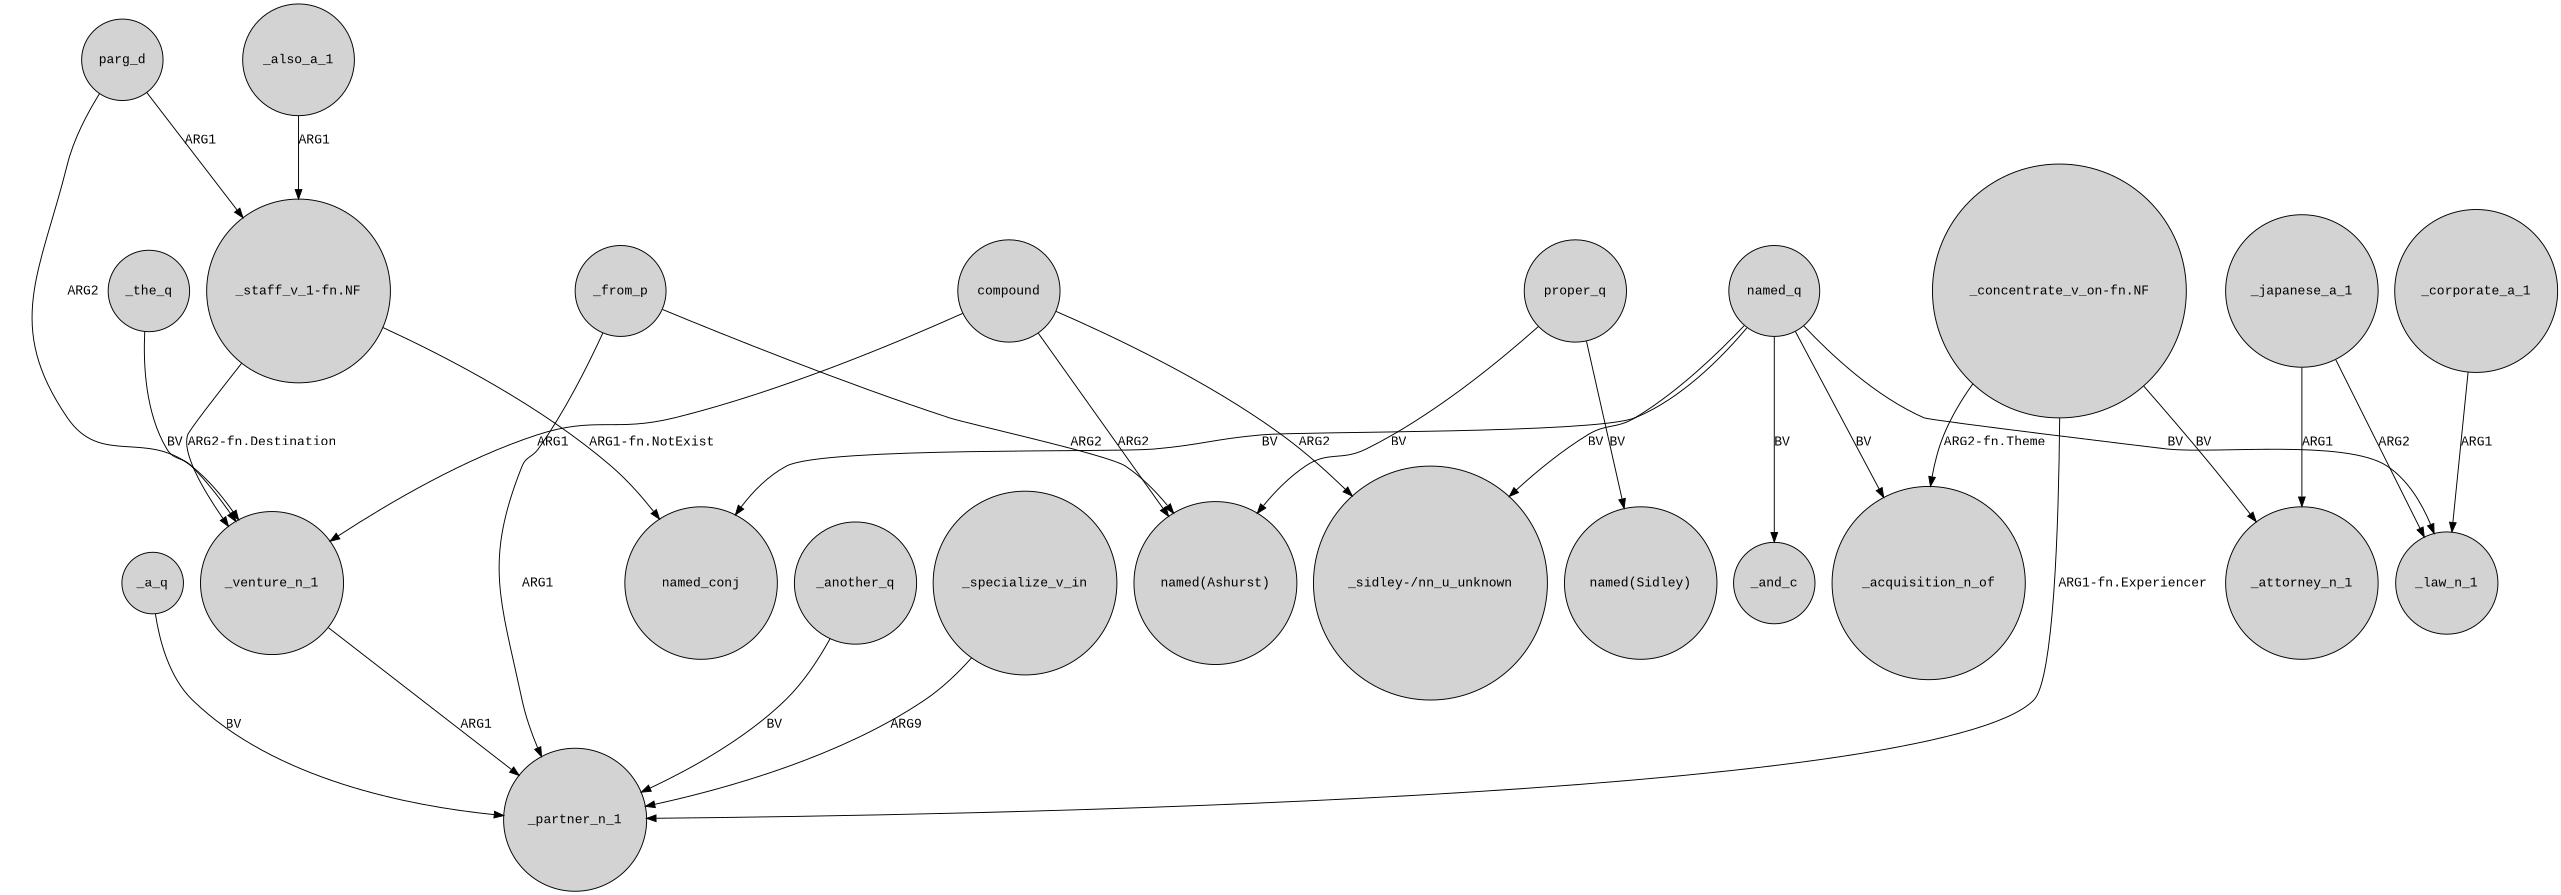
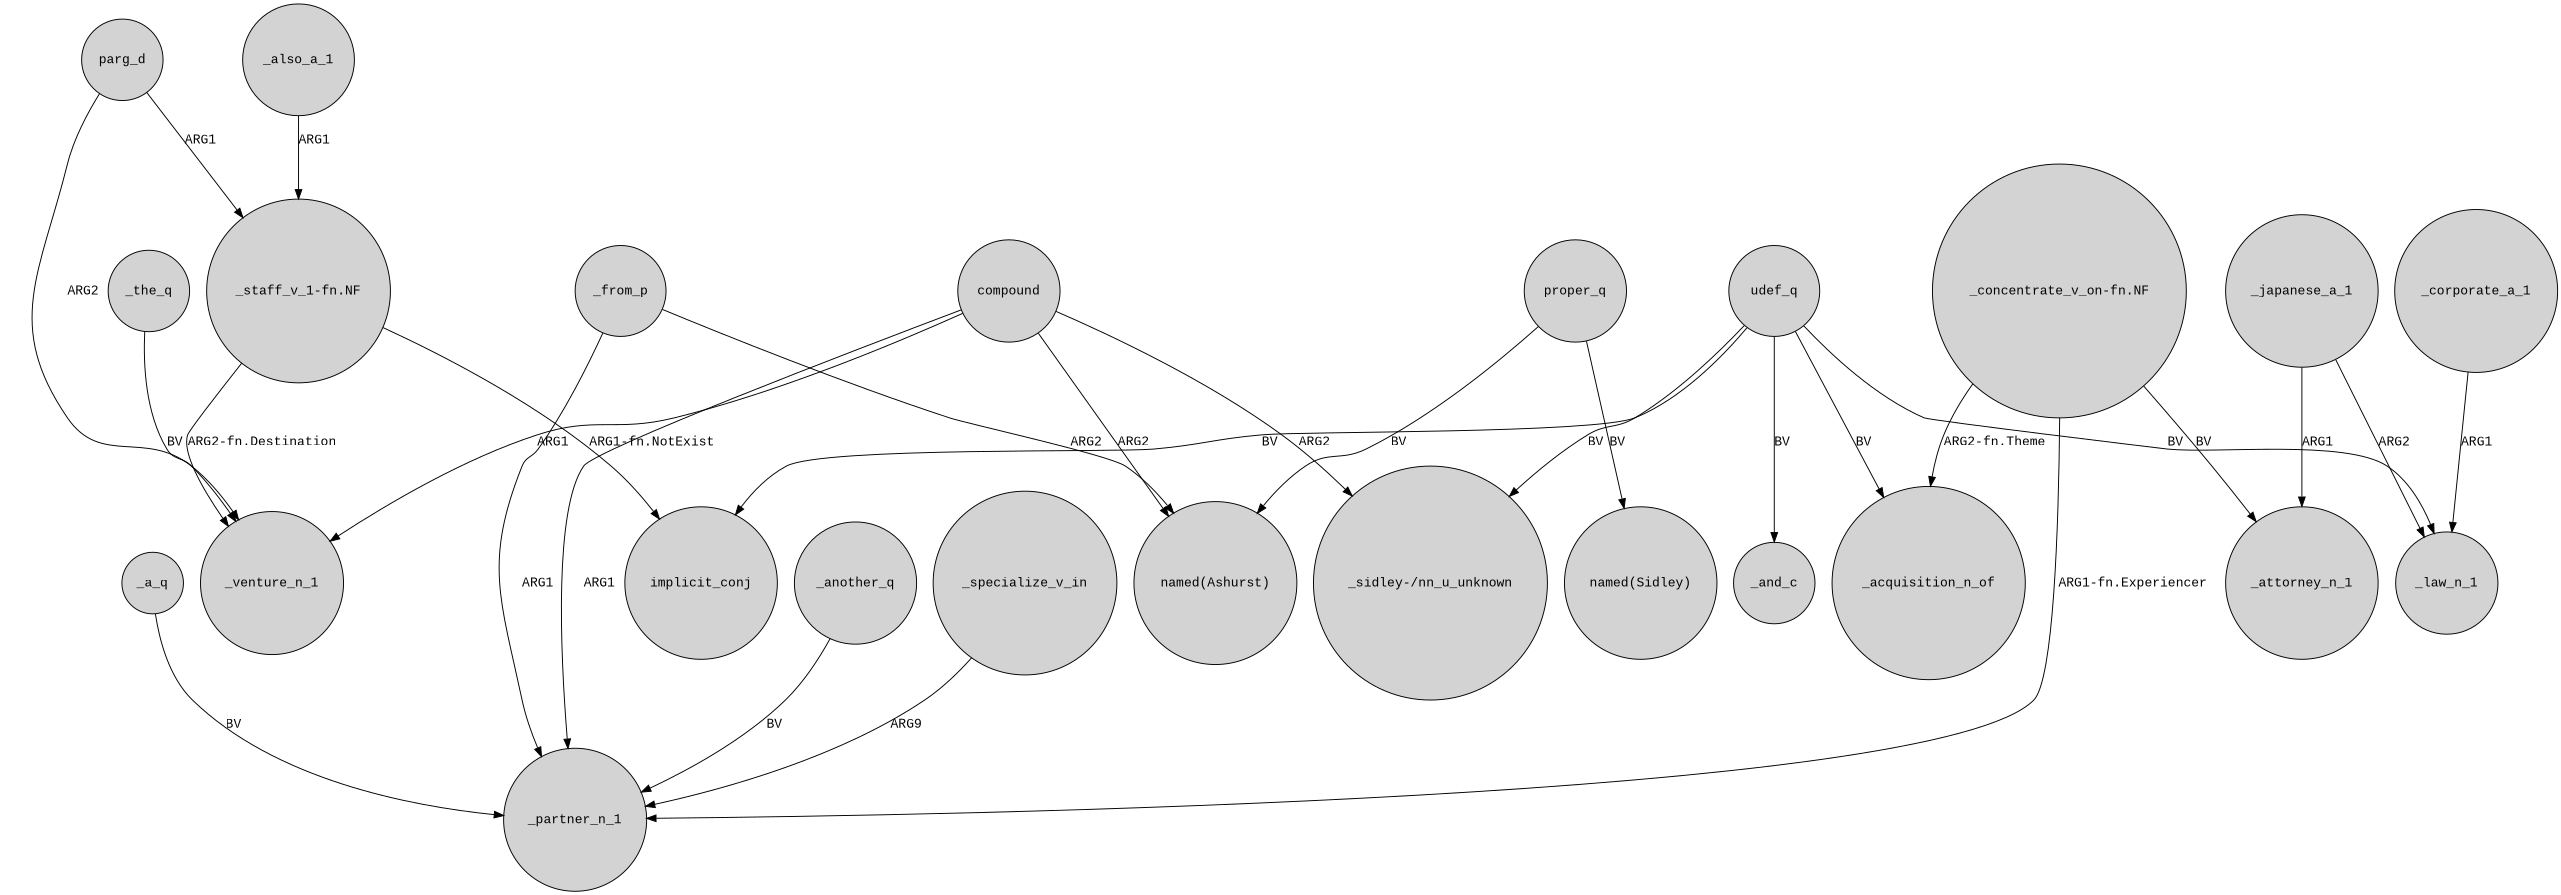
(1774, 291) -> (1774, 291)
(701, 583) -> (701, 583)
(420, 699) -> (643, 436)
